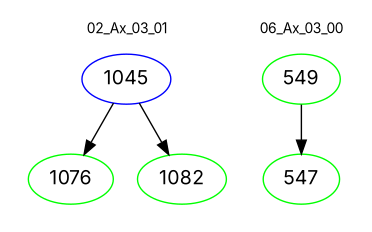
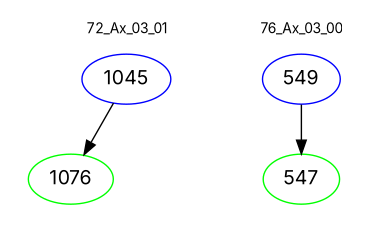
(127, 30) -> (127, 30)
(302, 30) -> (302, 30)
(301, 79) -> (301, 79)
(182, 179) -> none
